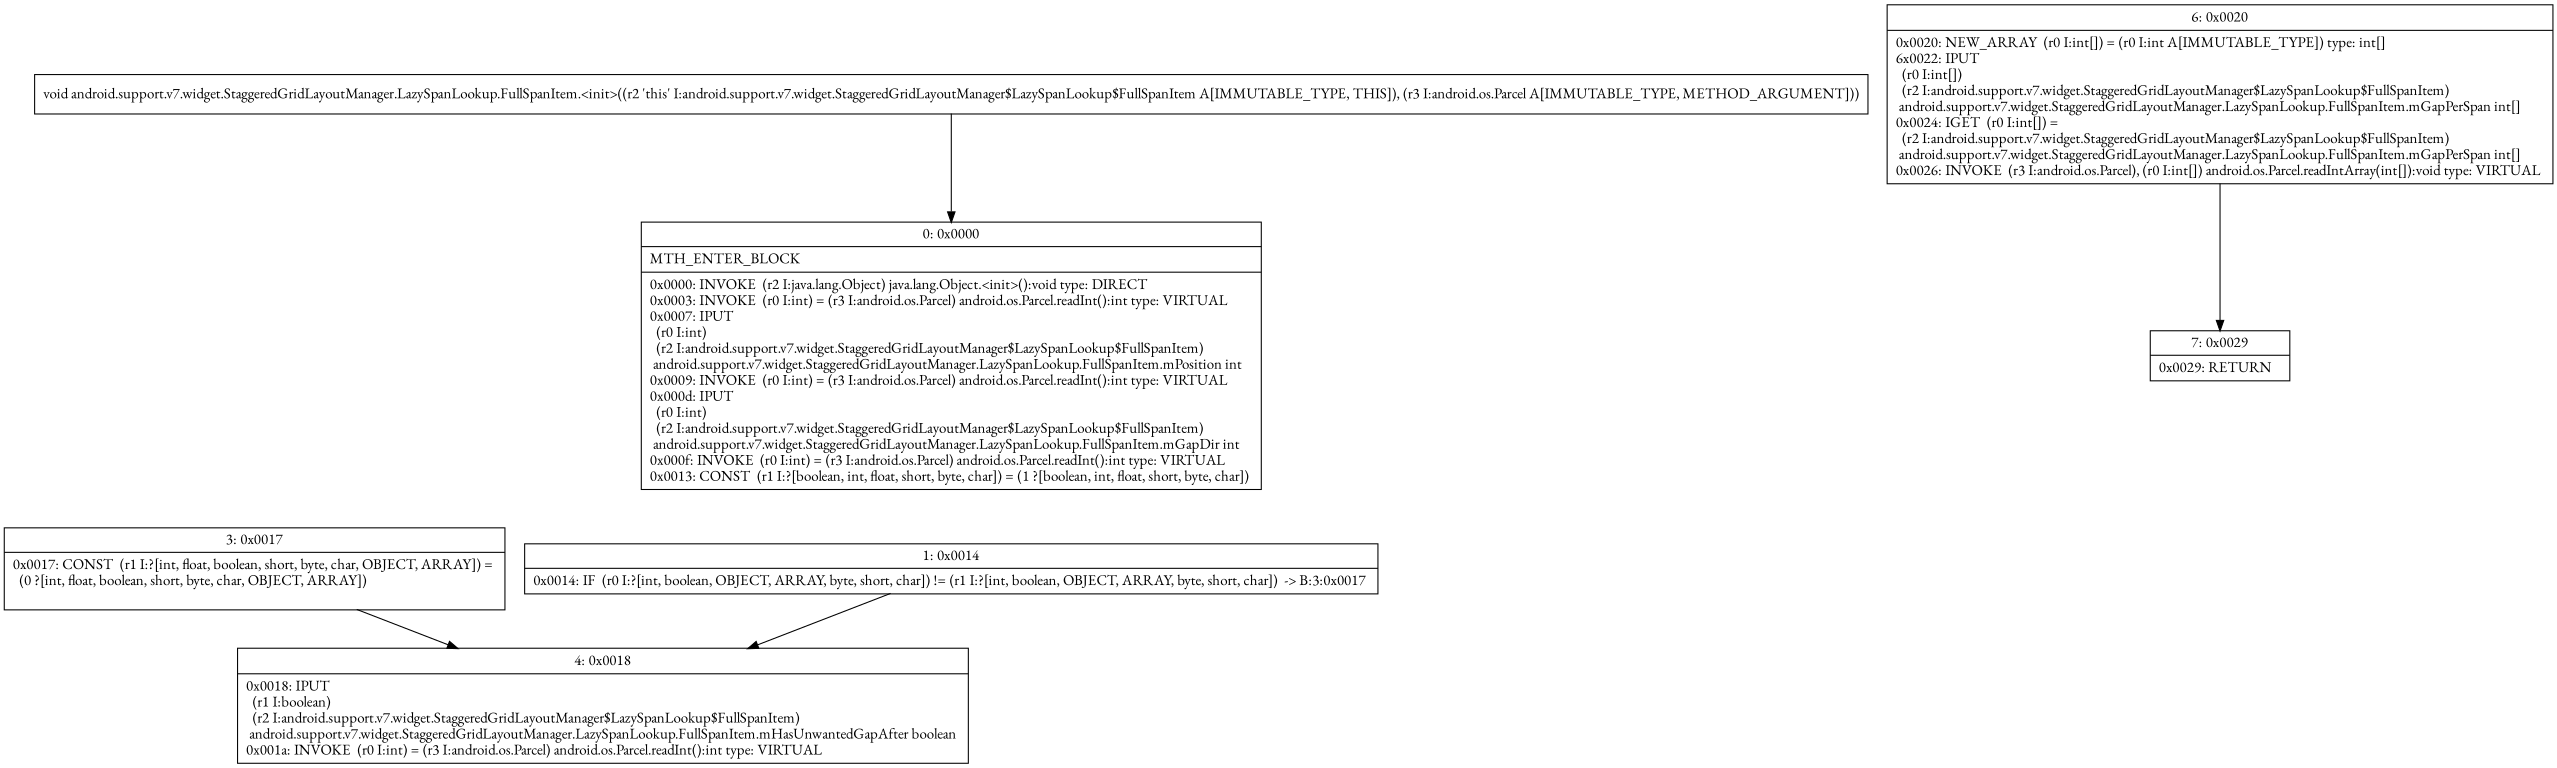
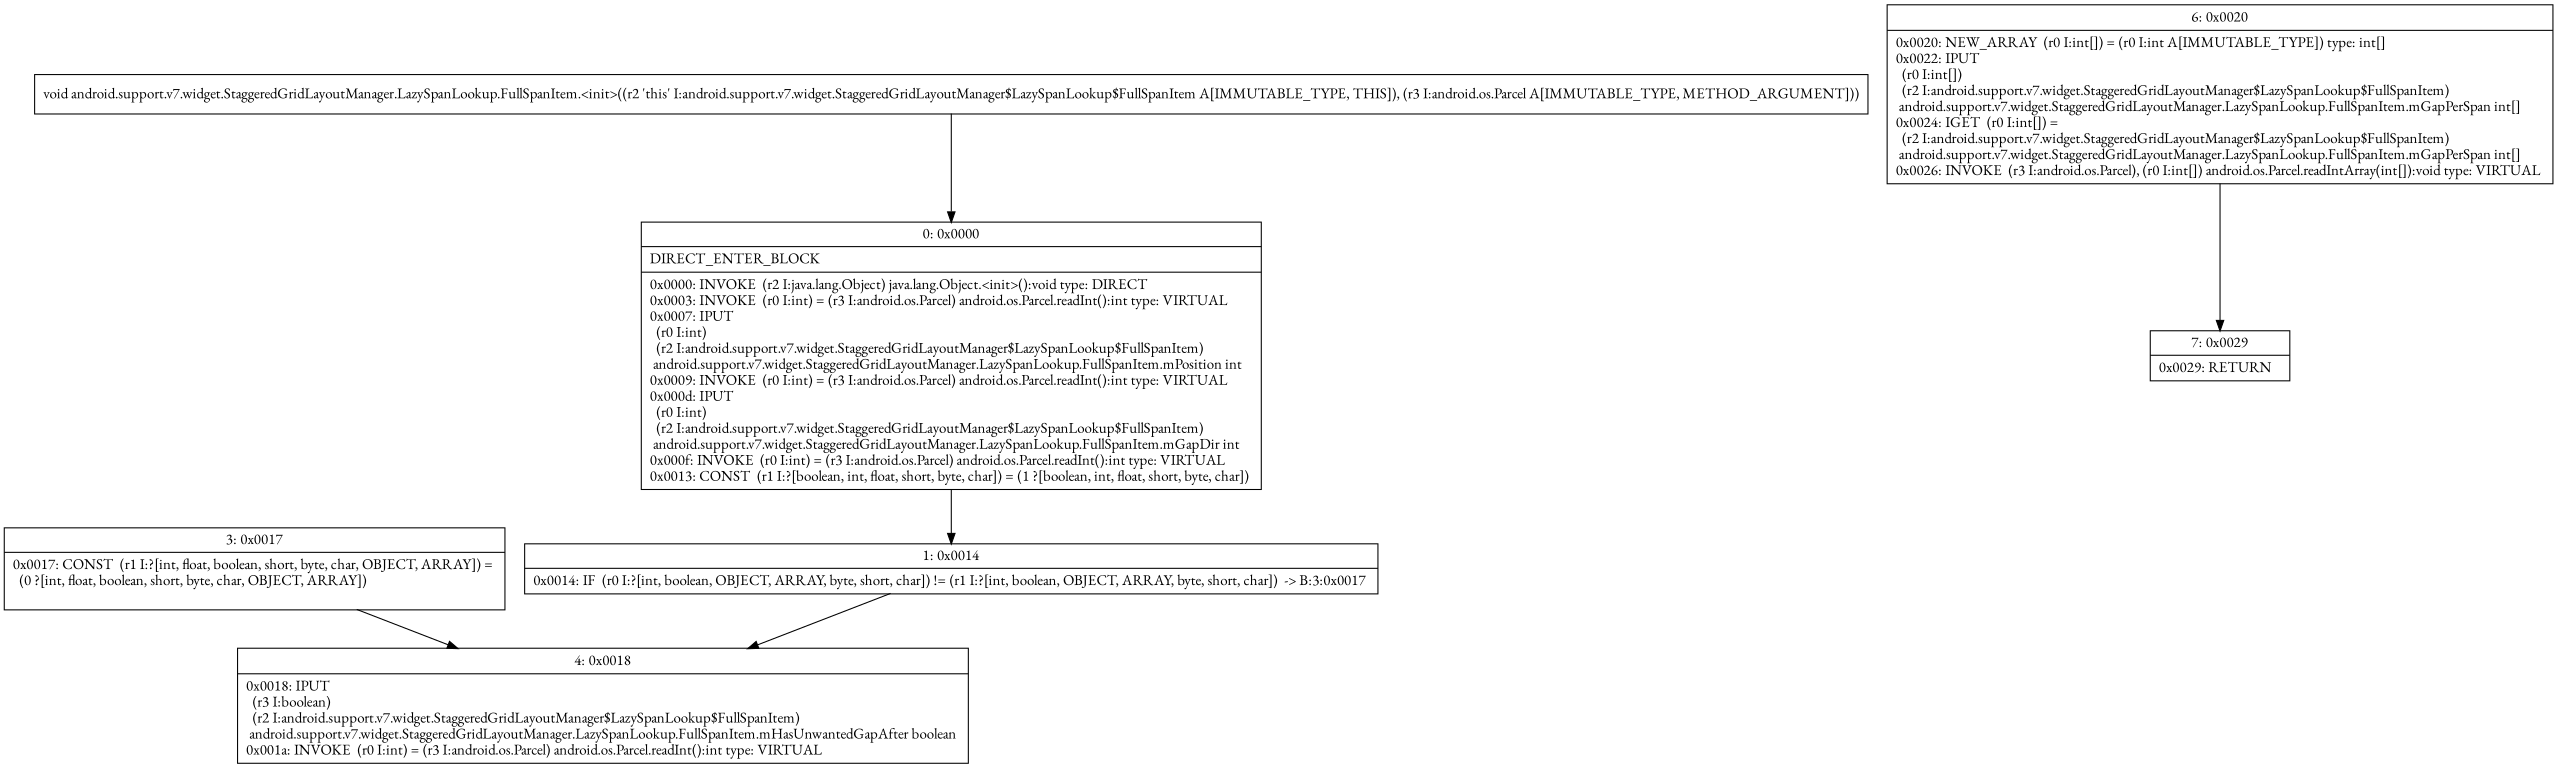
(1941, 59) -> (1941, 59)
(725, 259) -> (735, 259)
none -> (951, 511)
(289, 702) -> (289, 702)
